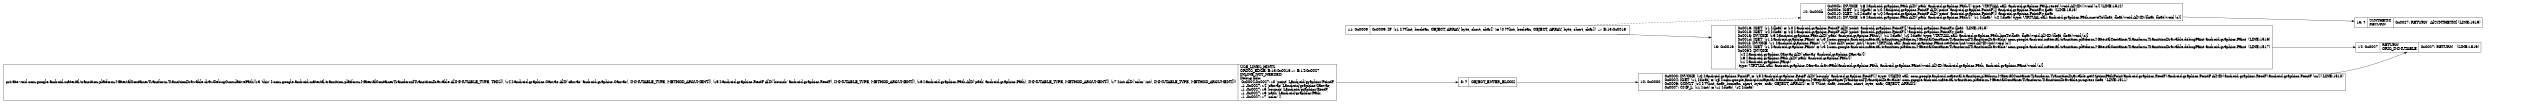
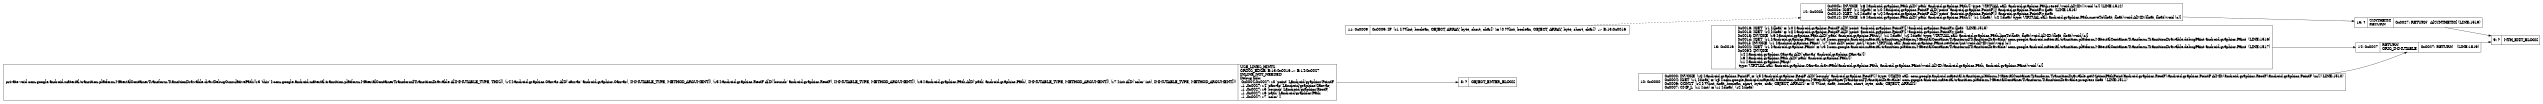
(1663, 36) -> none
none -> (2516, 40)
(1576, 82) -> none
